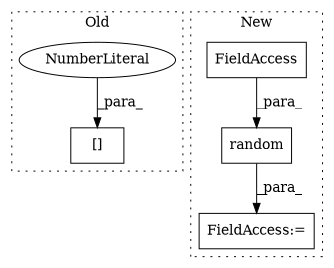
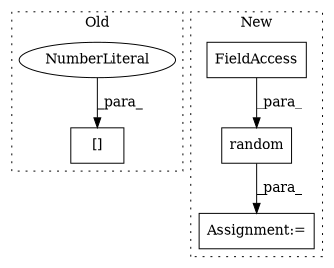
(257, 231) -> (257, 231)
